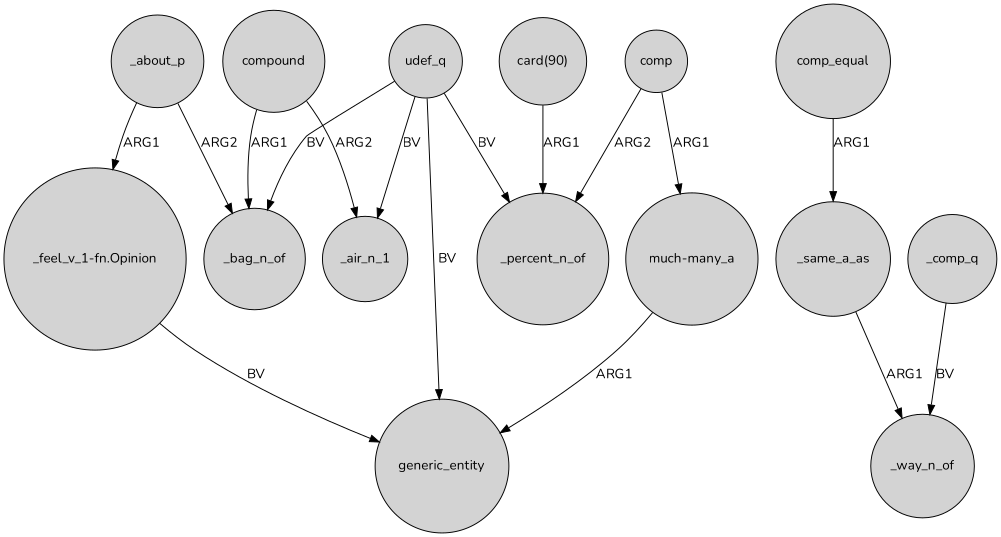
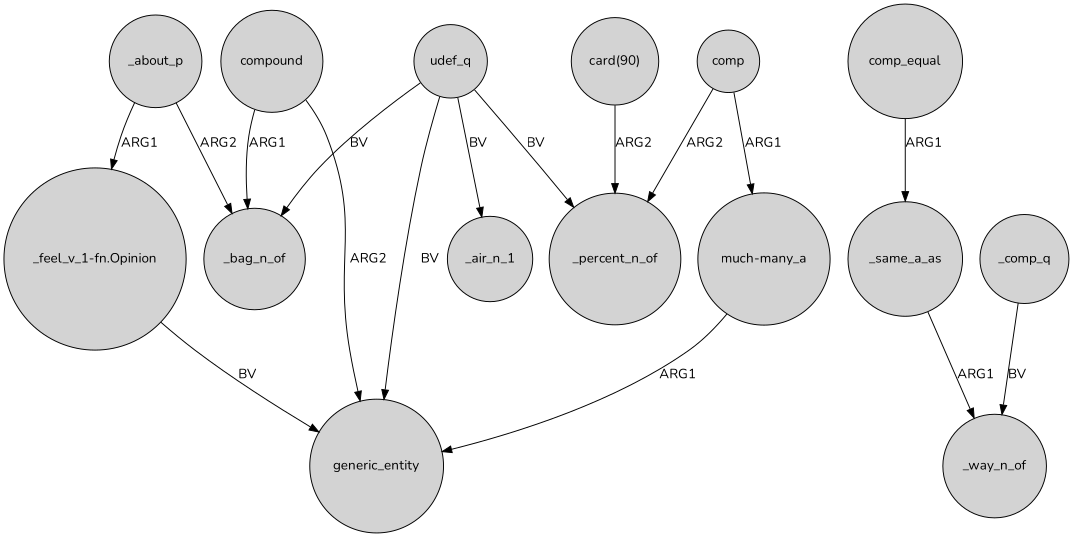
(562, 143) -> (634, 143)
(336, 152) -> (345, 242)
